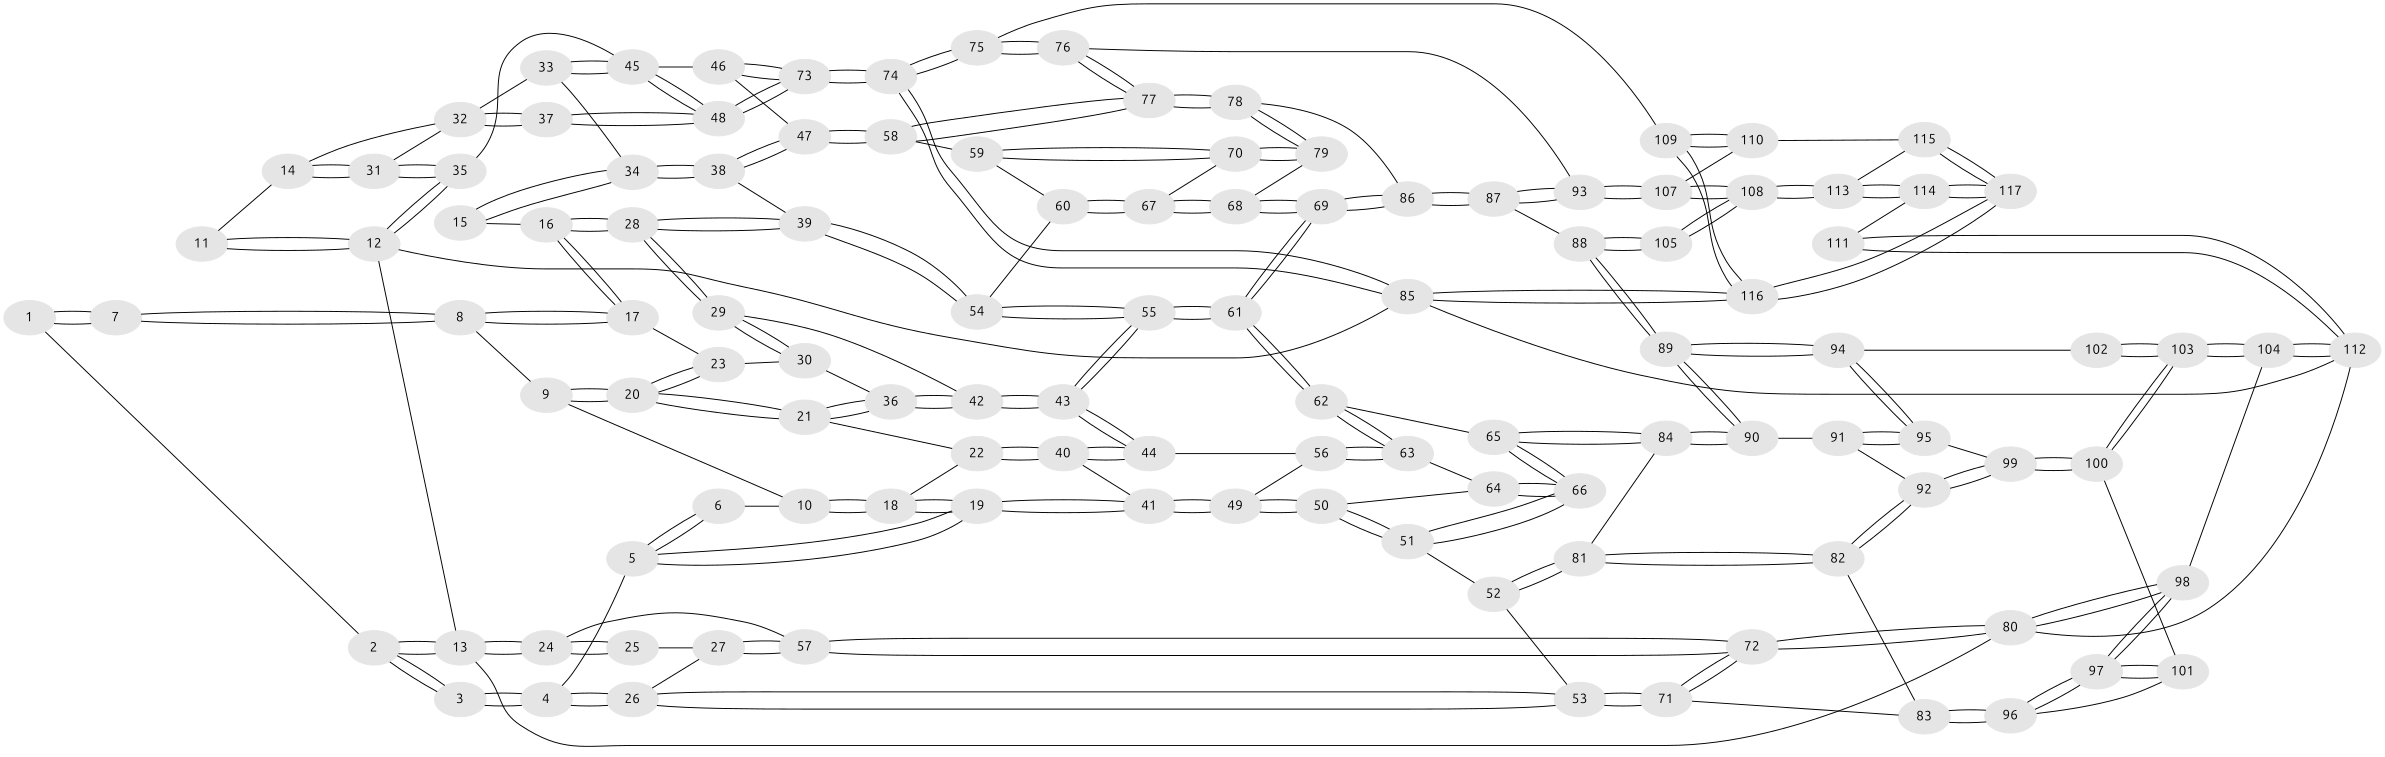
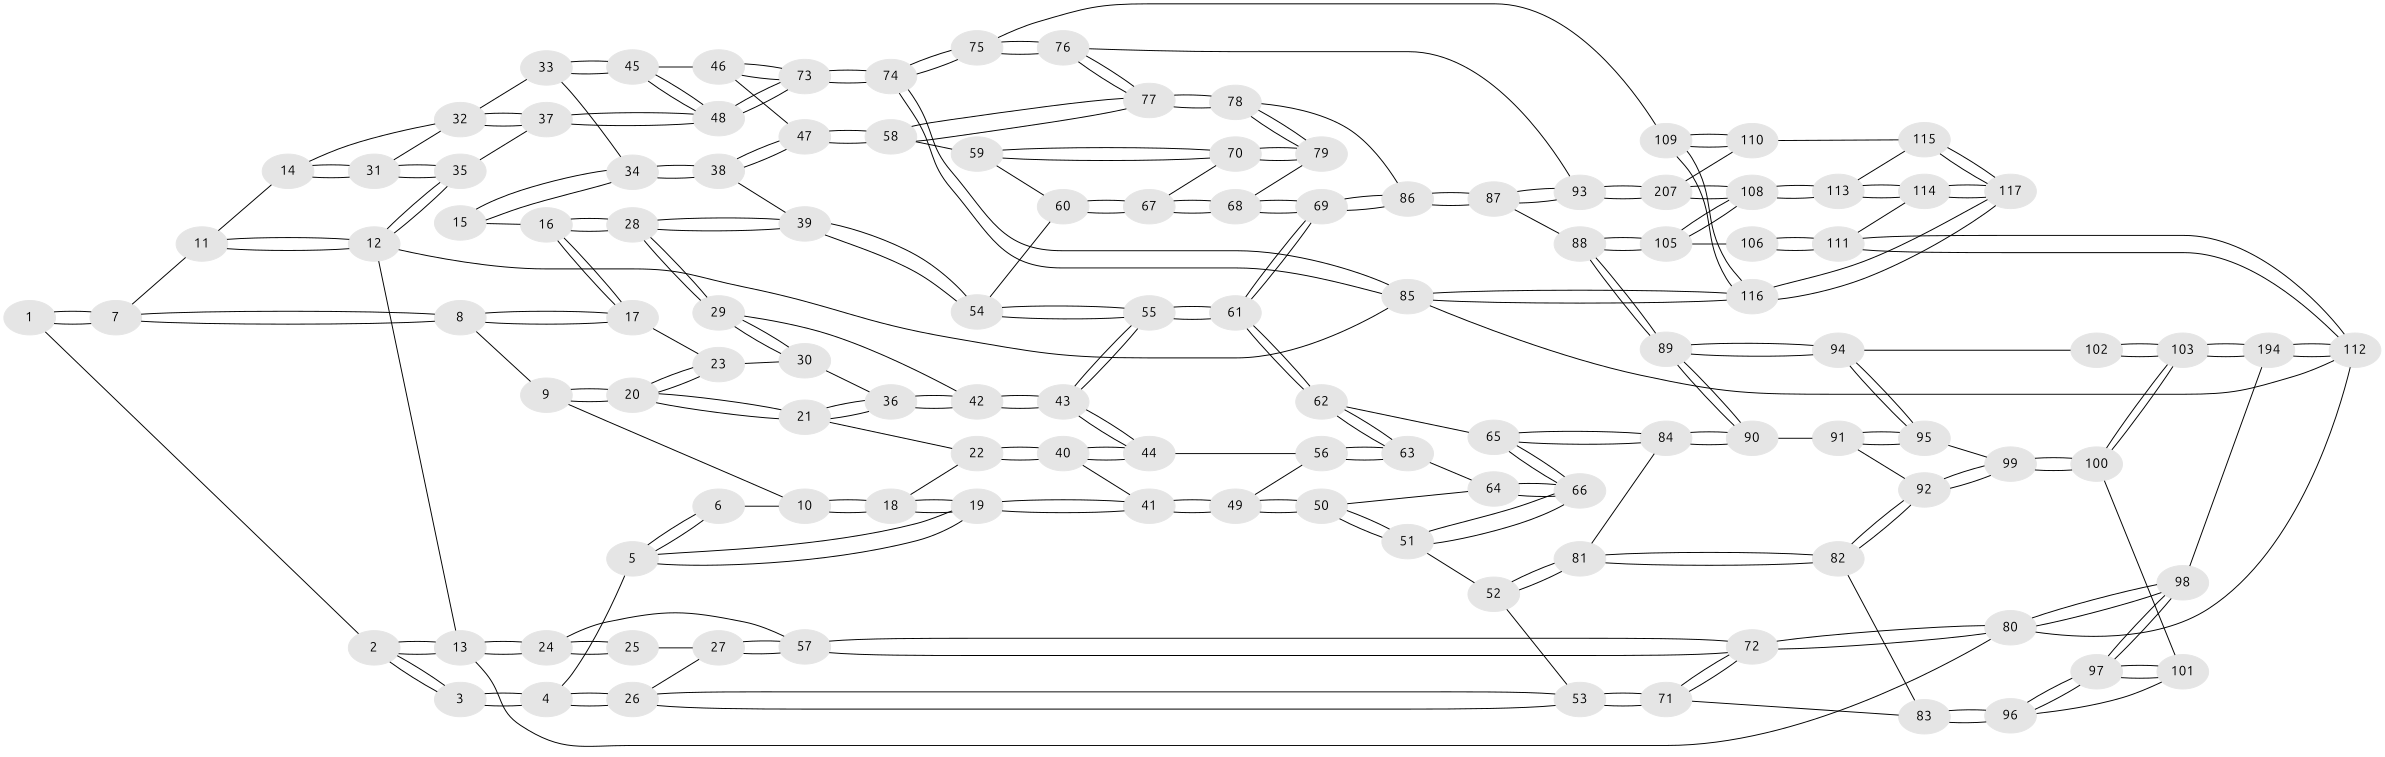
(510, 52) -> (503, 145)
(1666, 192) -> (1666, 192)
none -> (1752, 244)
none -> (159, 281)
(2269, 350) -> (2269, 350)
